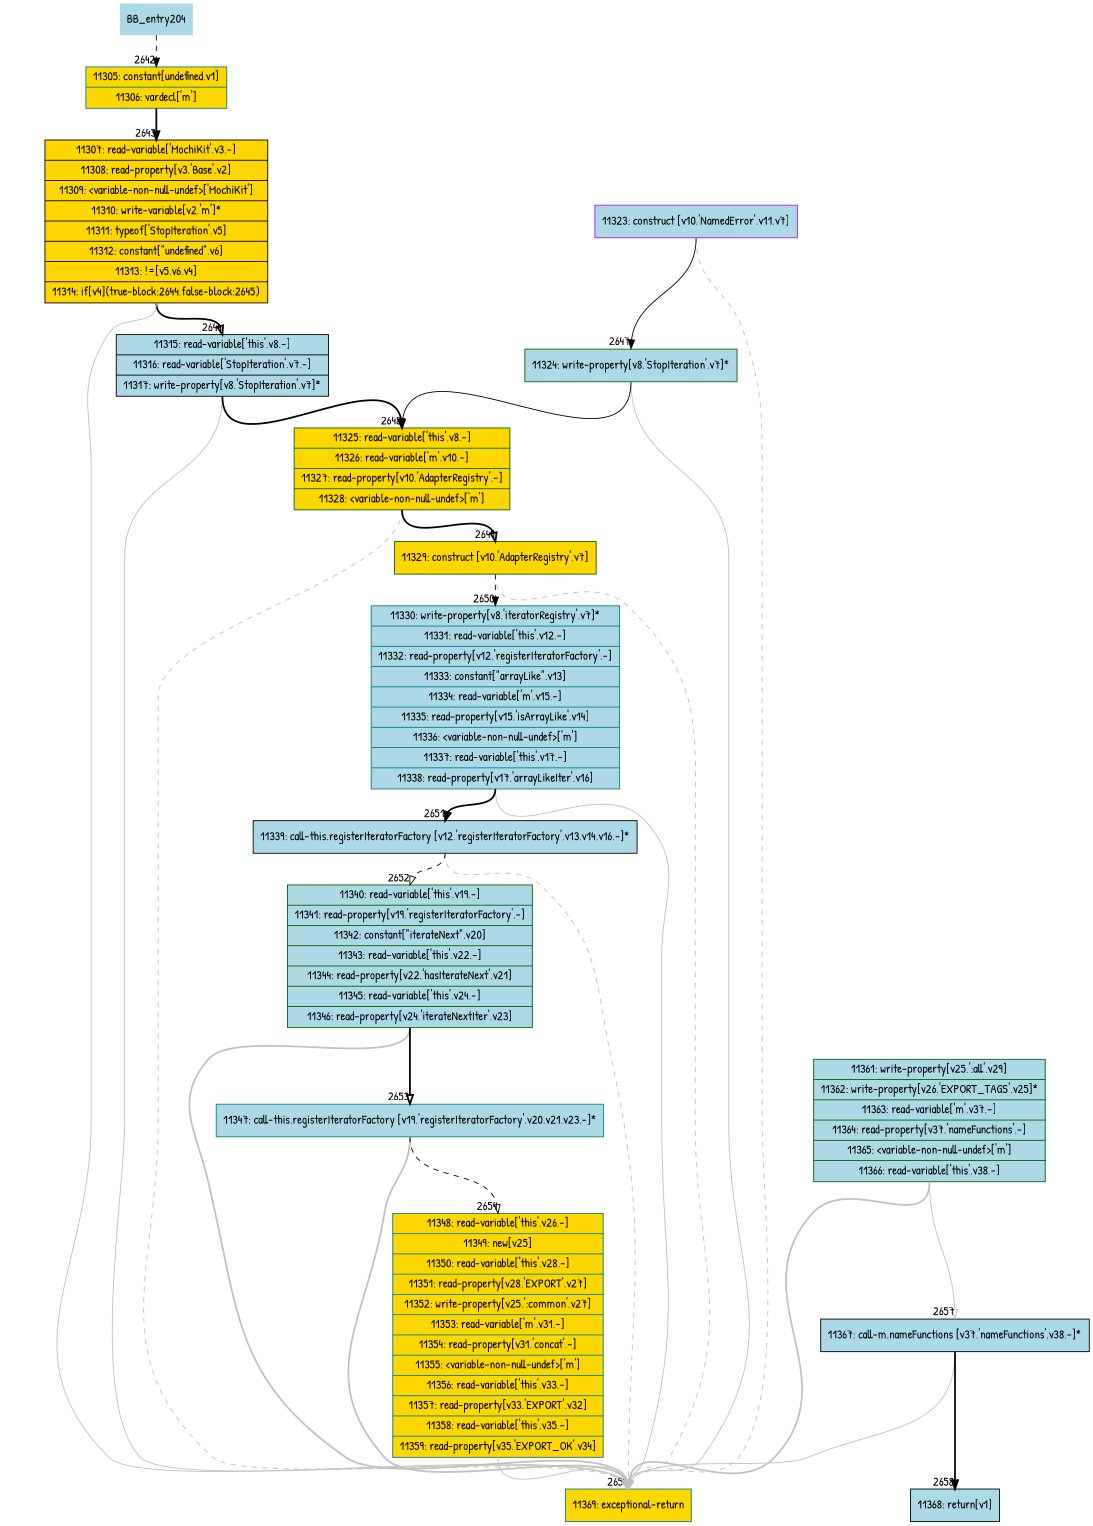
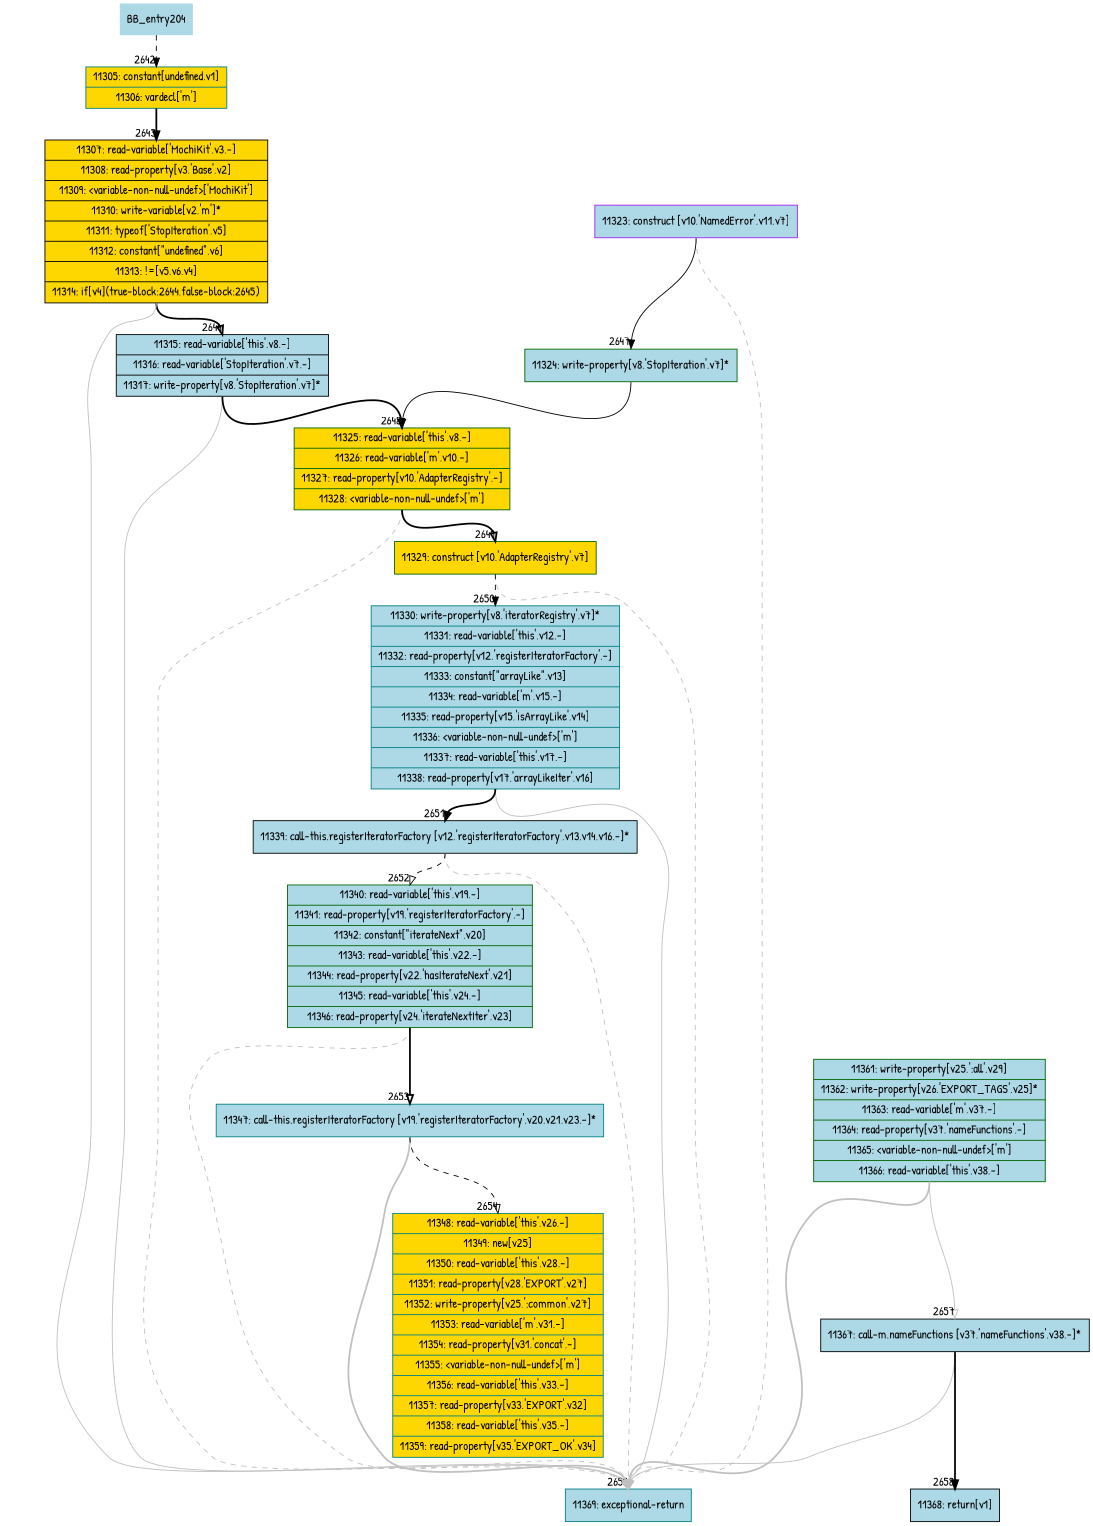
(729, 949) -> none
(237, 1311) -> (237, 1311)
(555, 1475) -> none
(628, 1505) -> (628, 1505)
